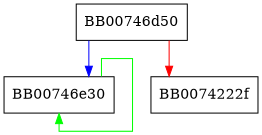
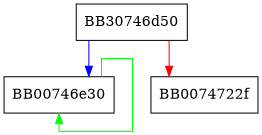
(132, 22) -> (132, 22)
(204, 95) -> (204, 95)
